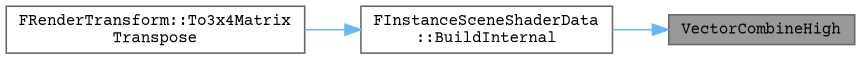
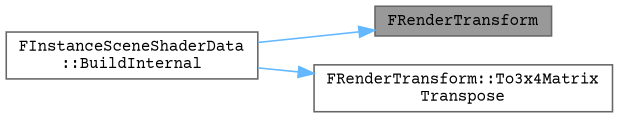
(325, 30) -> (278, 70)
(762, 30) -> (463, 21)
